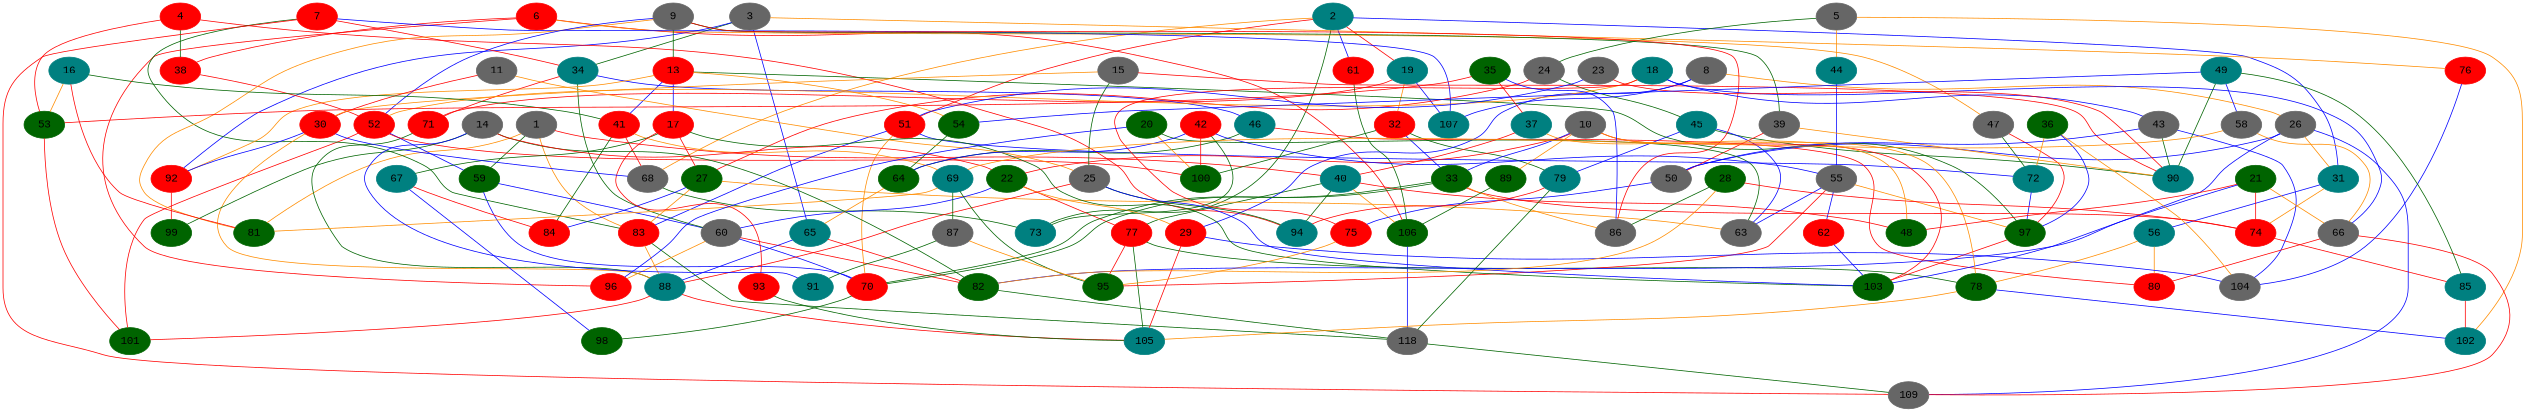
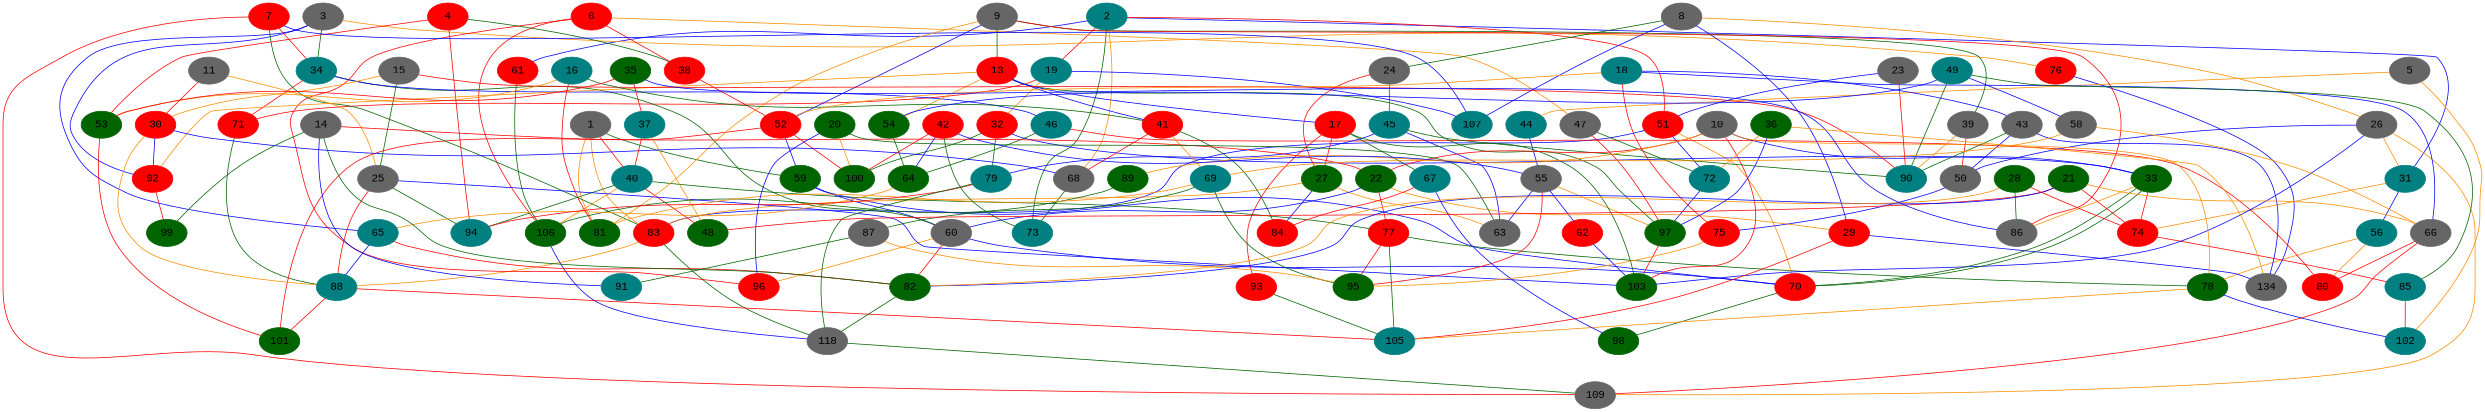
(1680, 33) -> (1535, 44)
(2240, 287) -> (2266, 287)
(2285, 364) -> (2163, 386)
